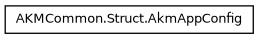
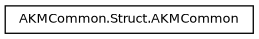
(129, 20) -> (129, 20)
